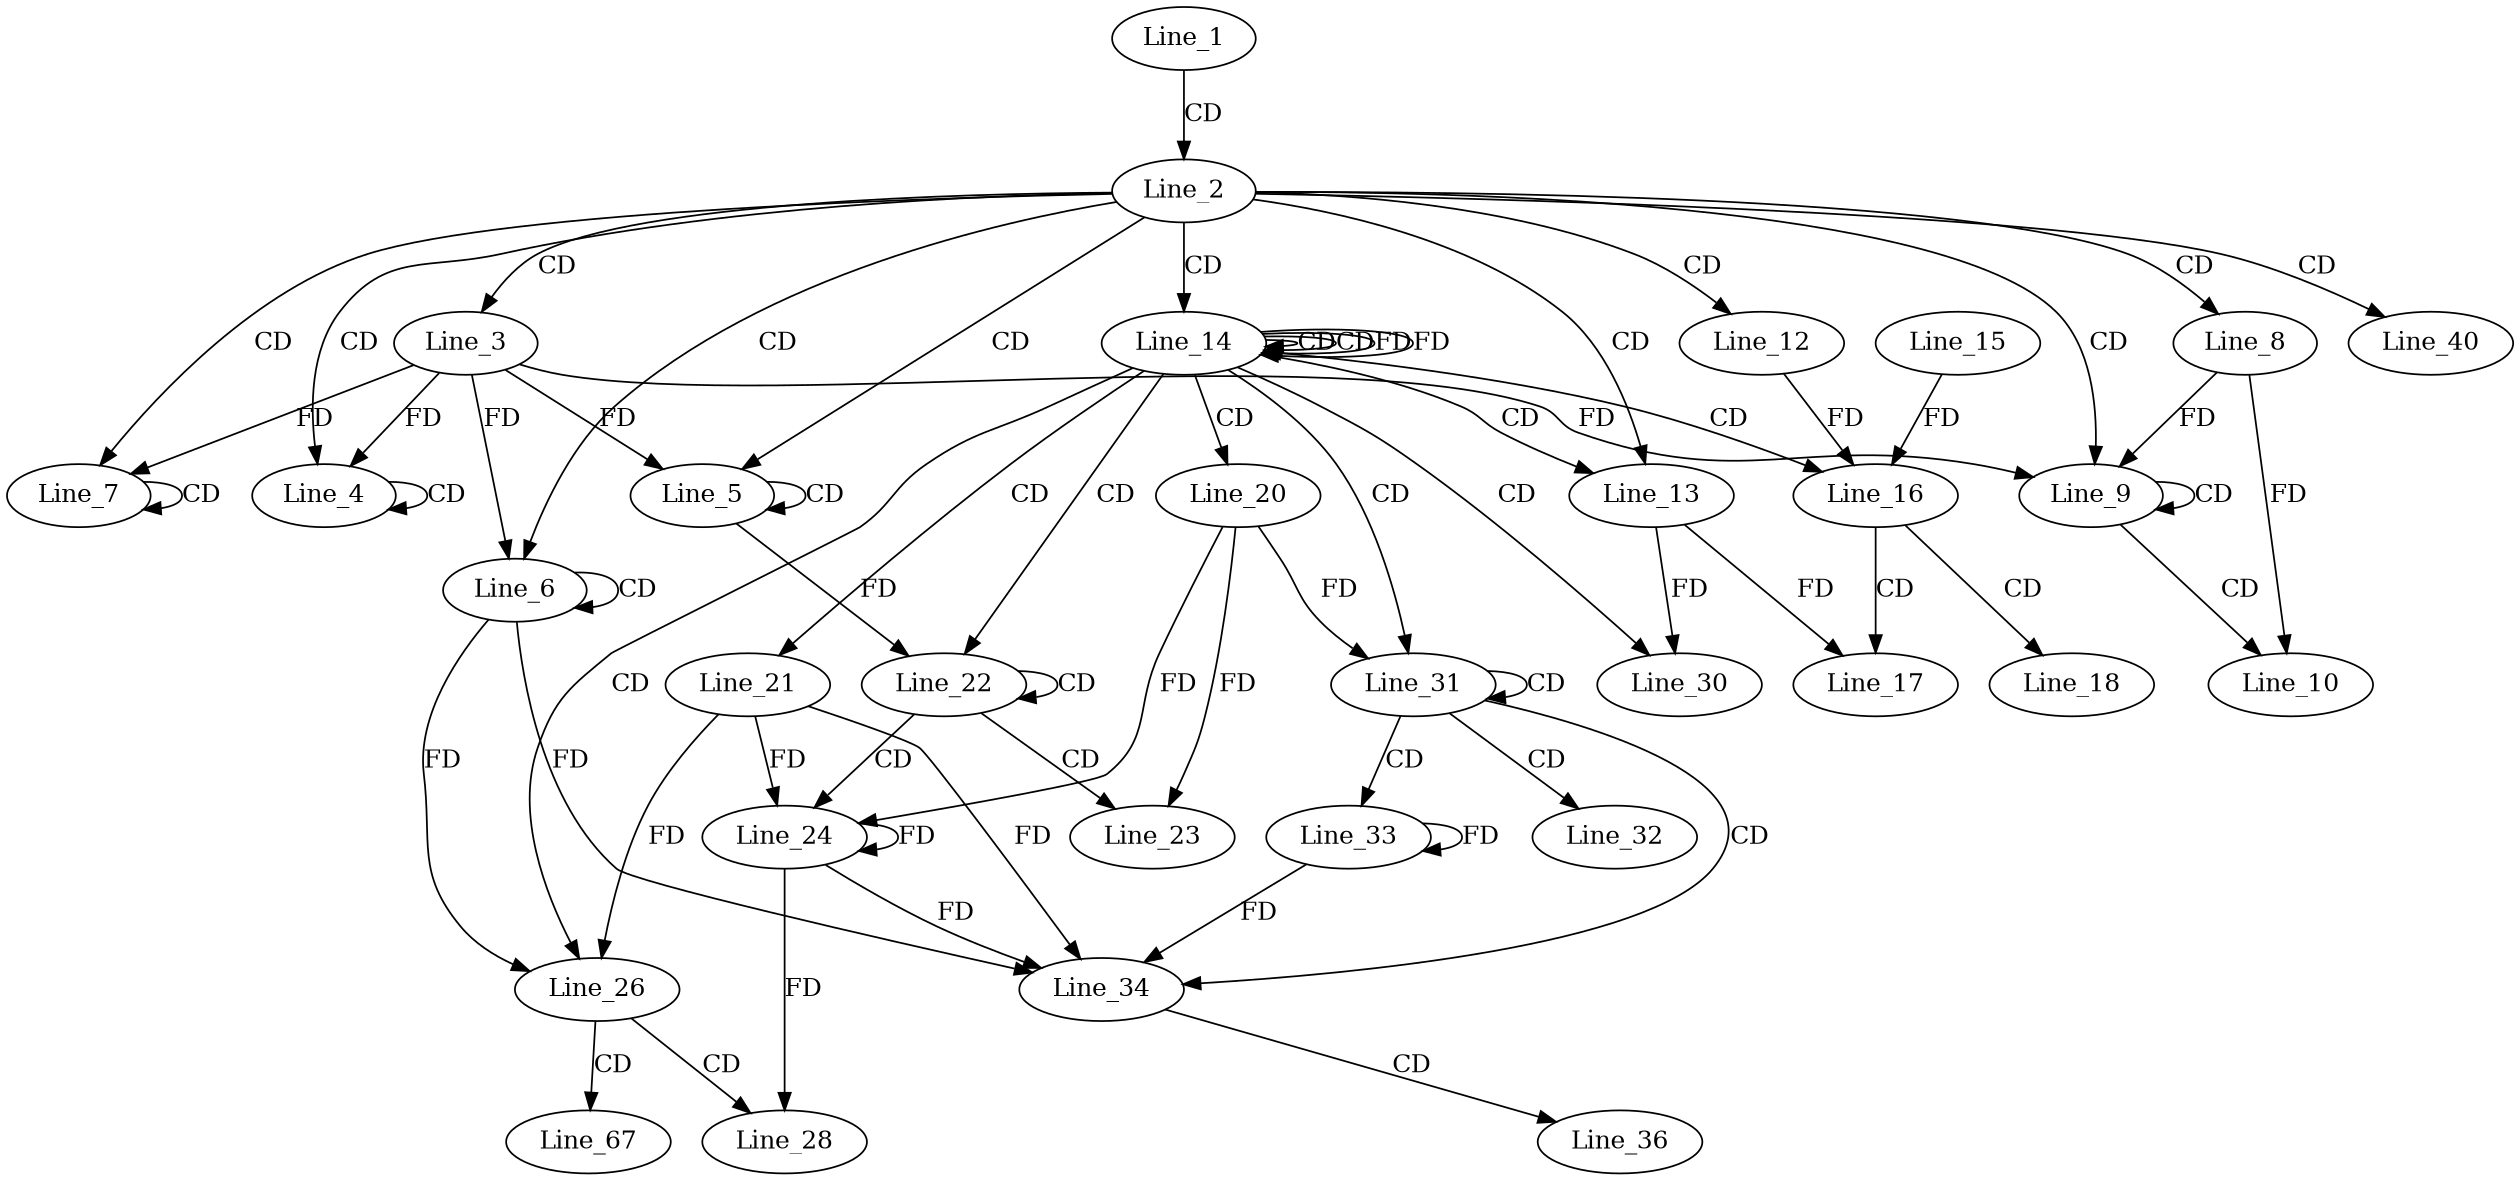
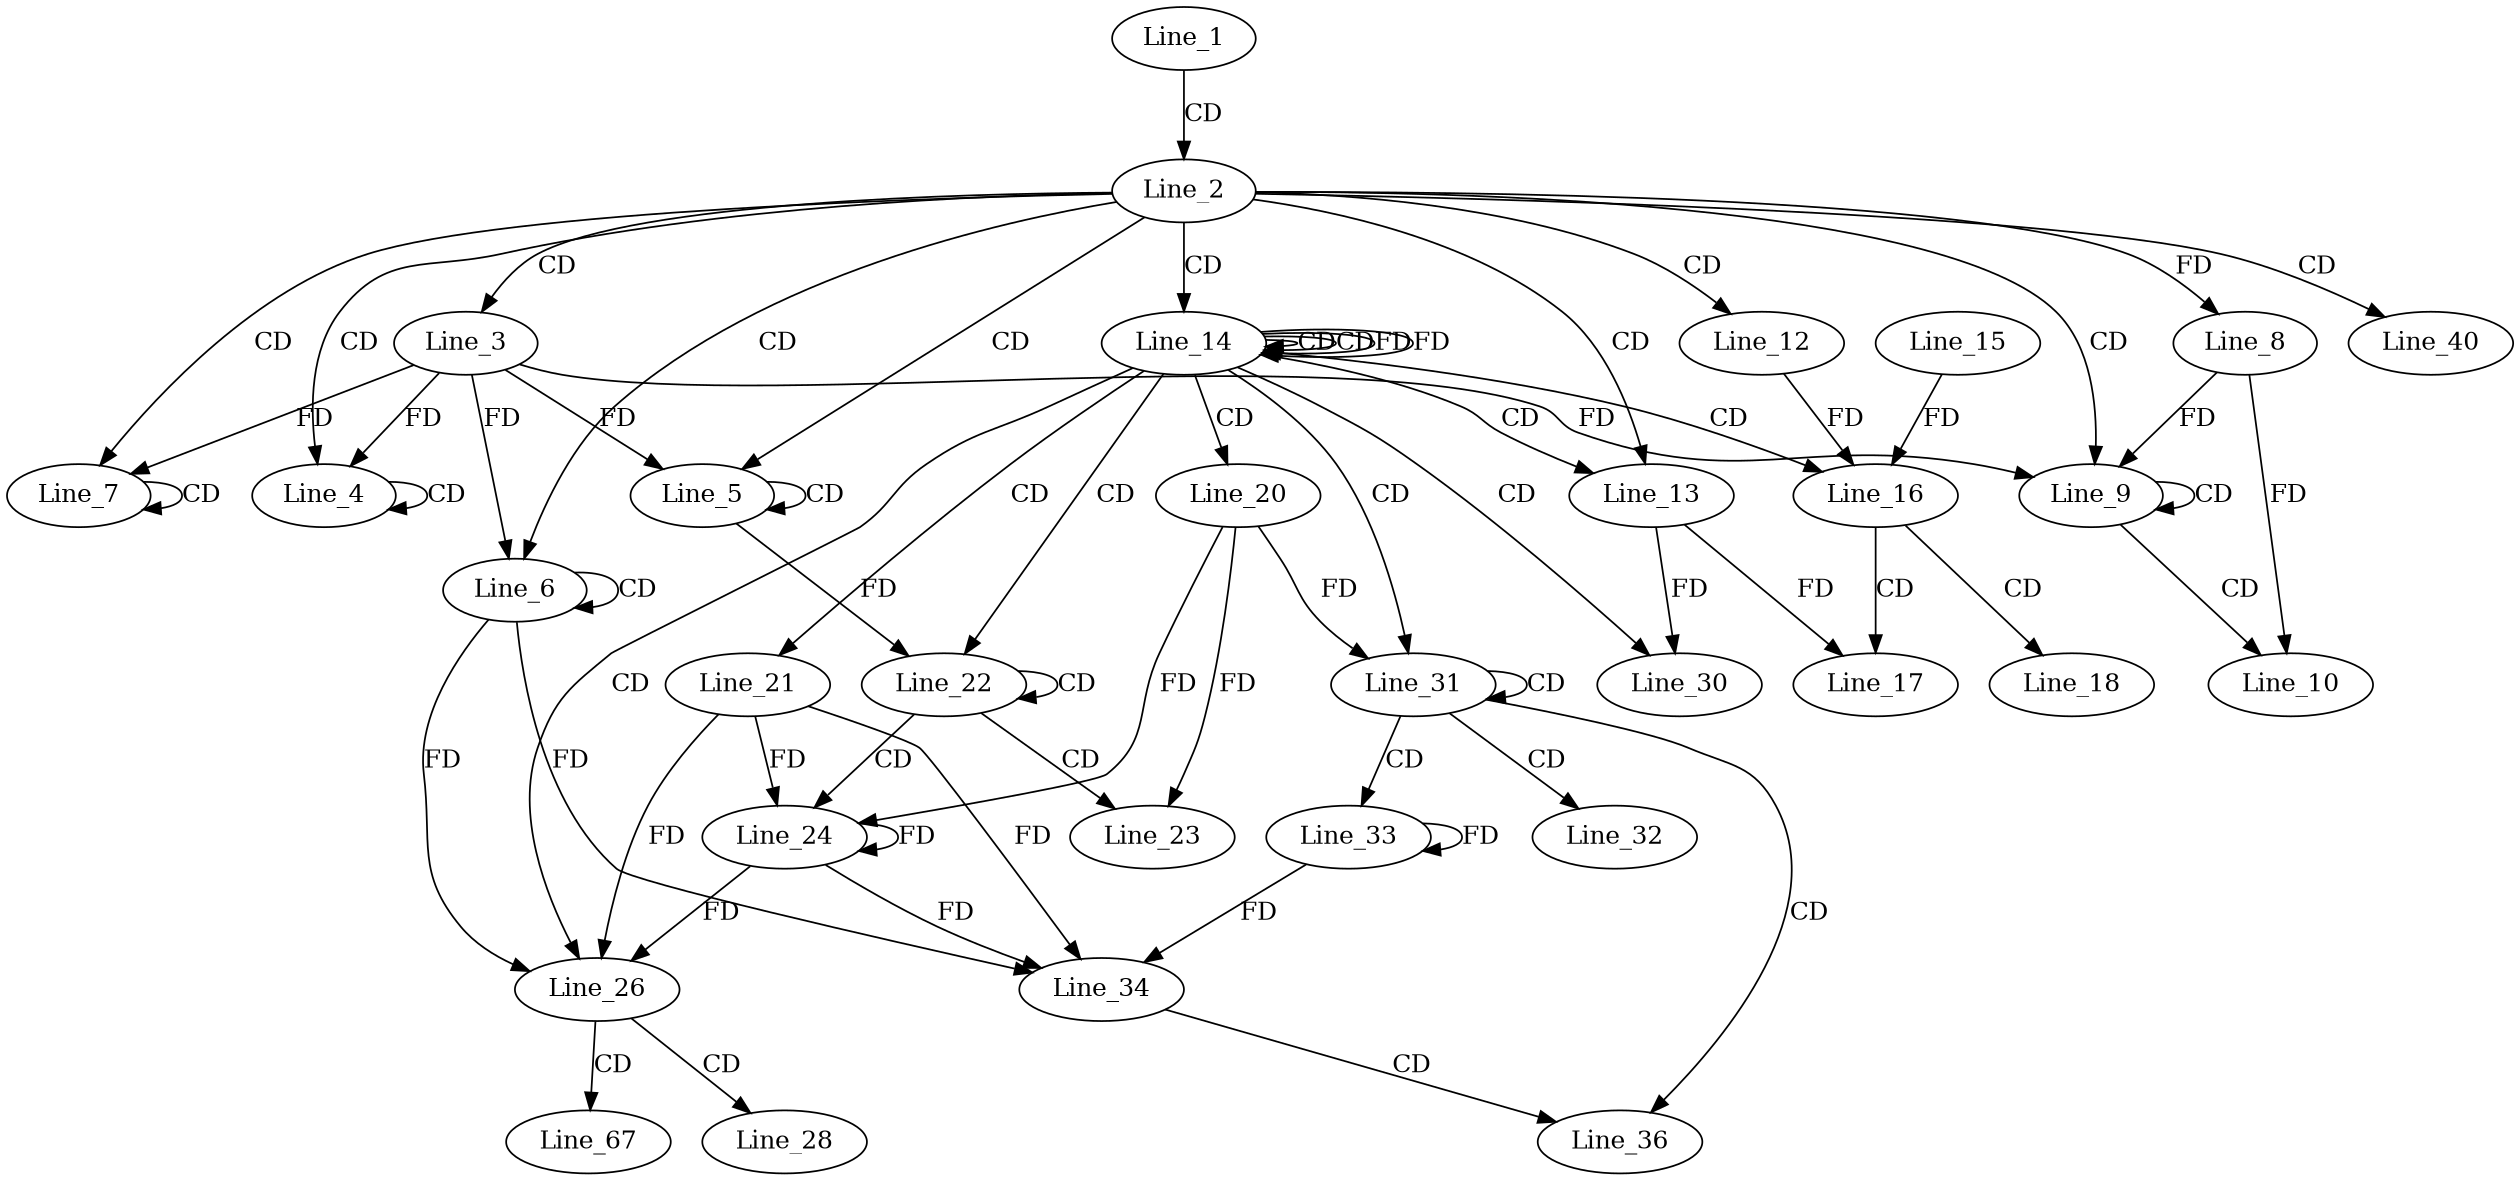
(2194, 267) -> (2194, 267)
(1626, 918) -> (1779, 815)
(785, 981) -> (698, 908)
